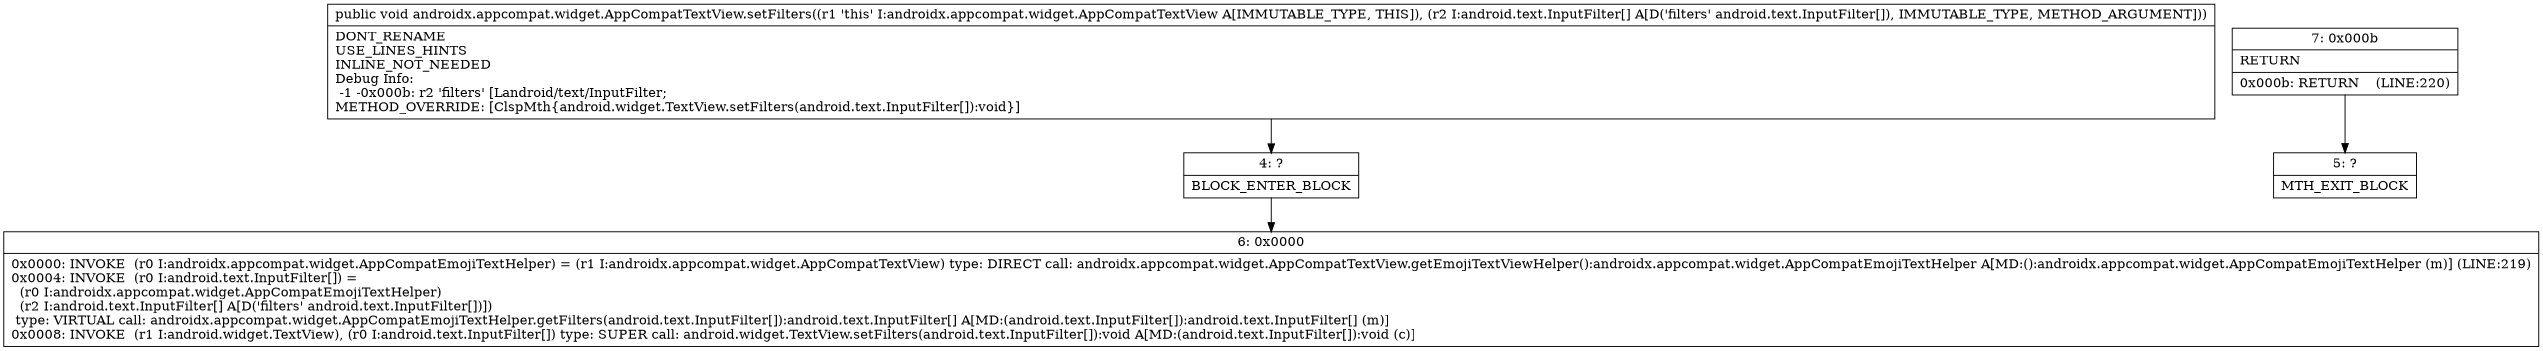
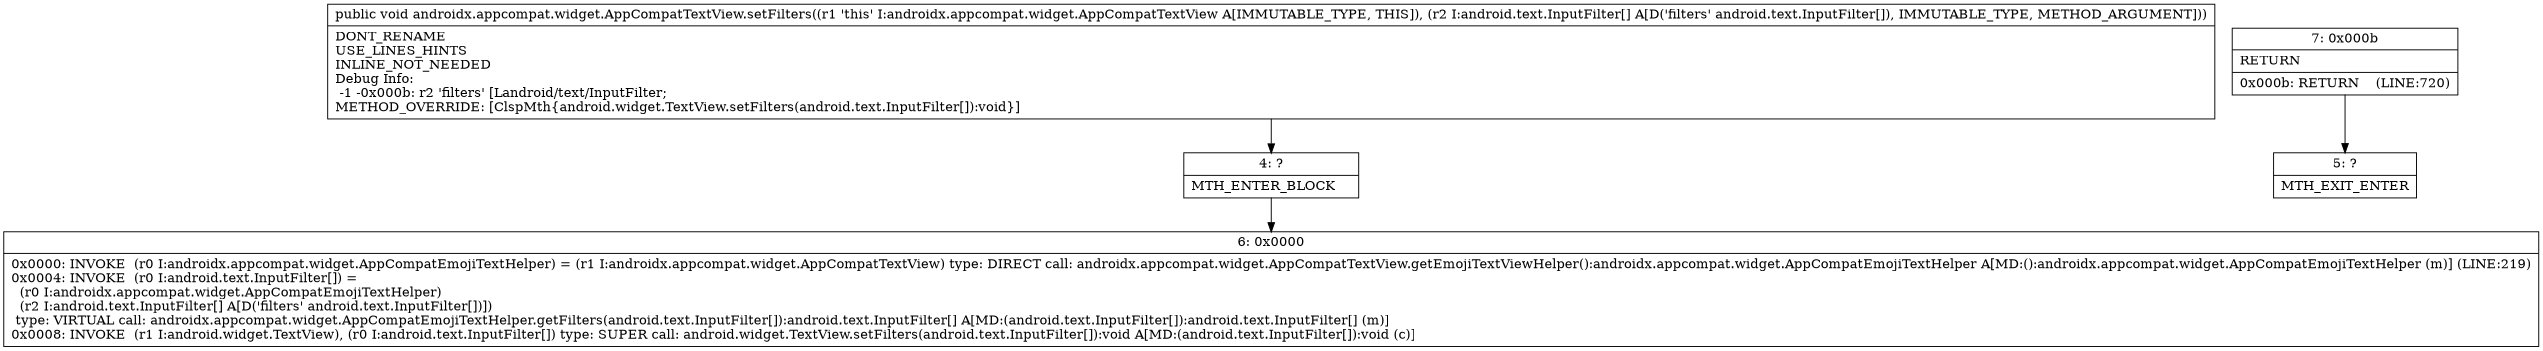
(2345, 83) -> (2345, 83)
(1271, 186) -> (1264, 186)
(2345, 186) -> (2345, 186)
